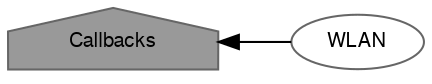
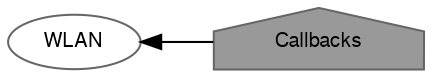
(265, 42) -> (187, 42)
